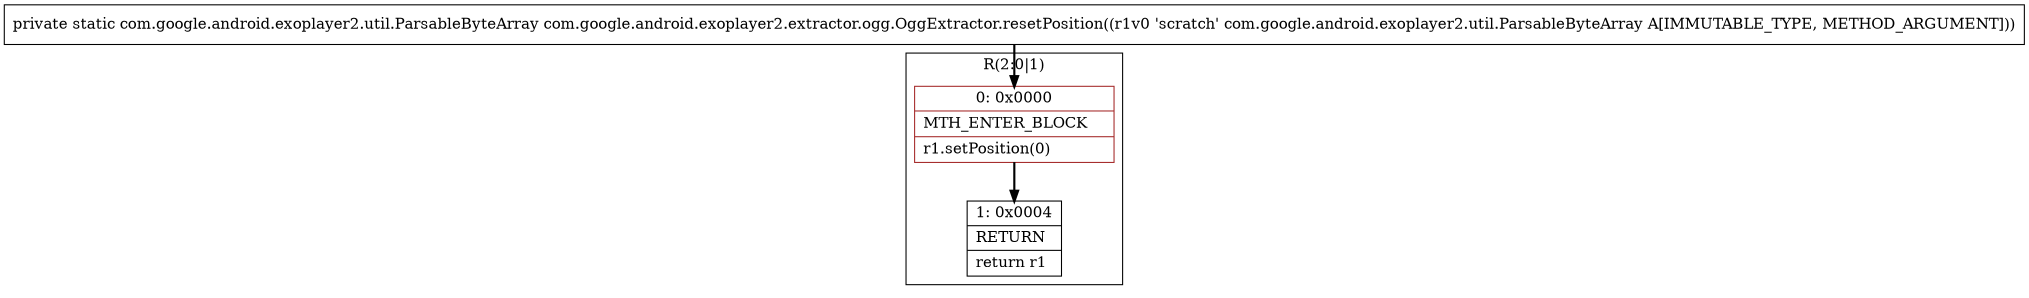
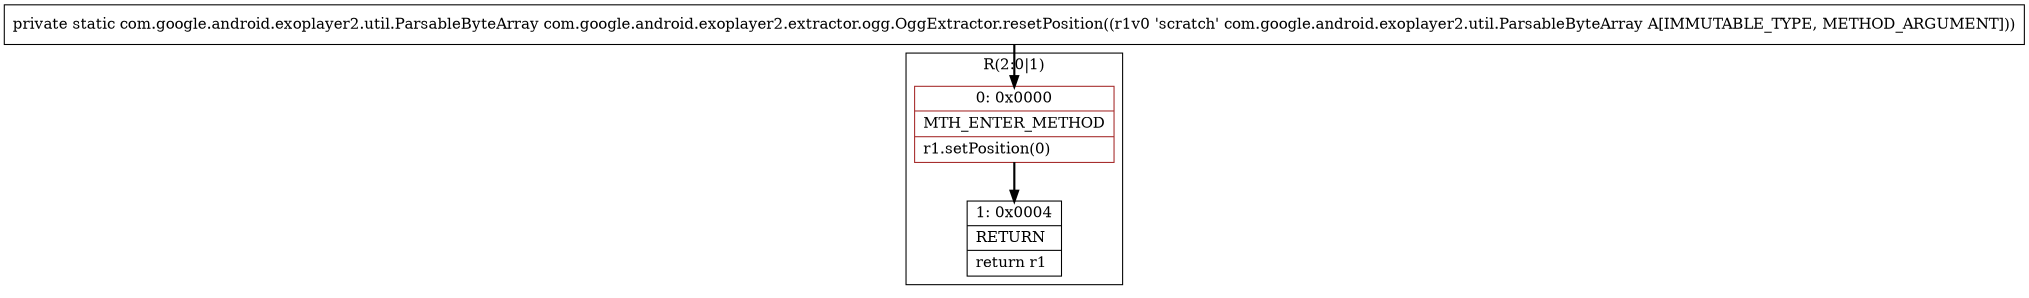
(1006, 123) -> (1014, 123)
